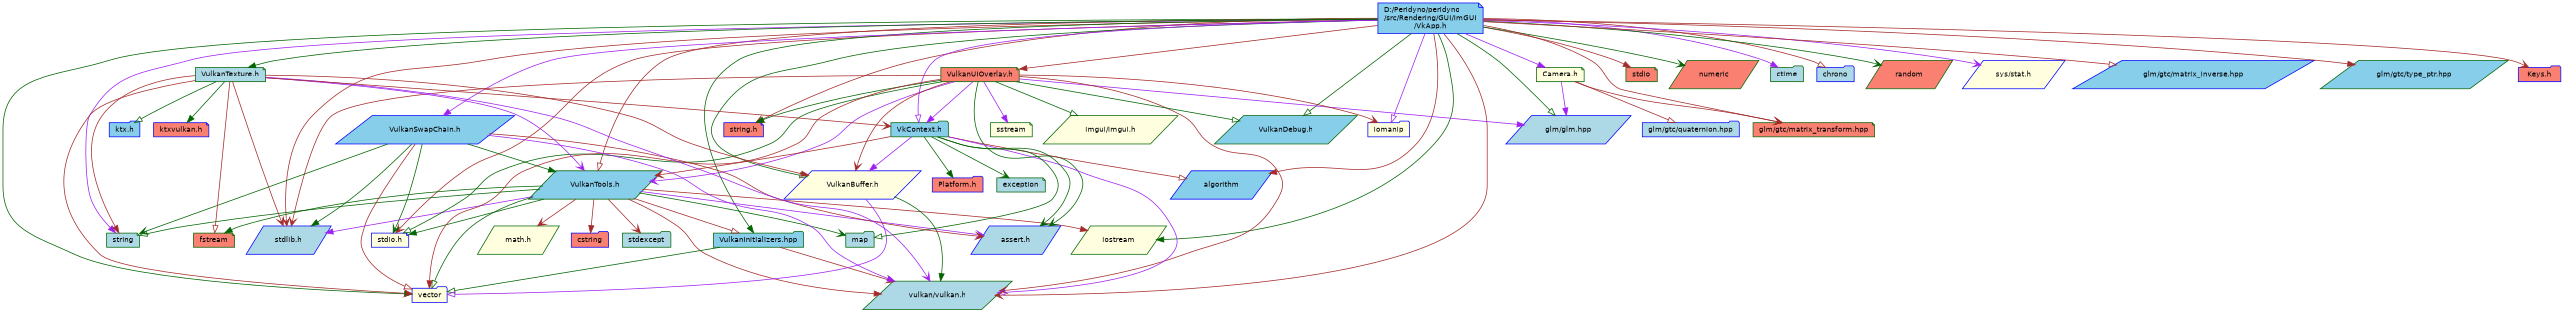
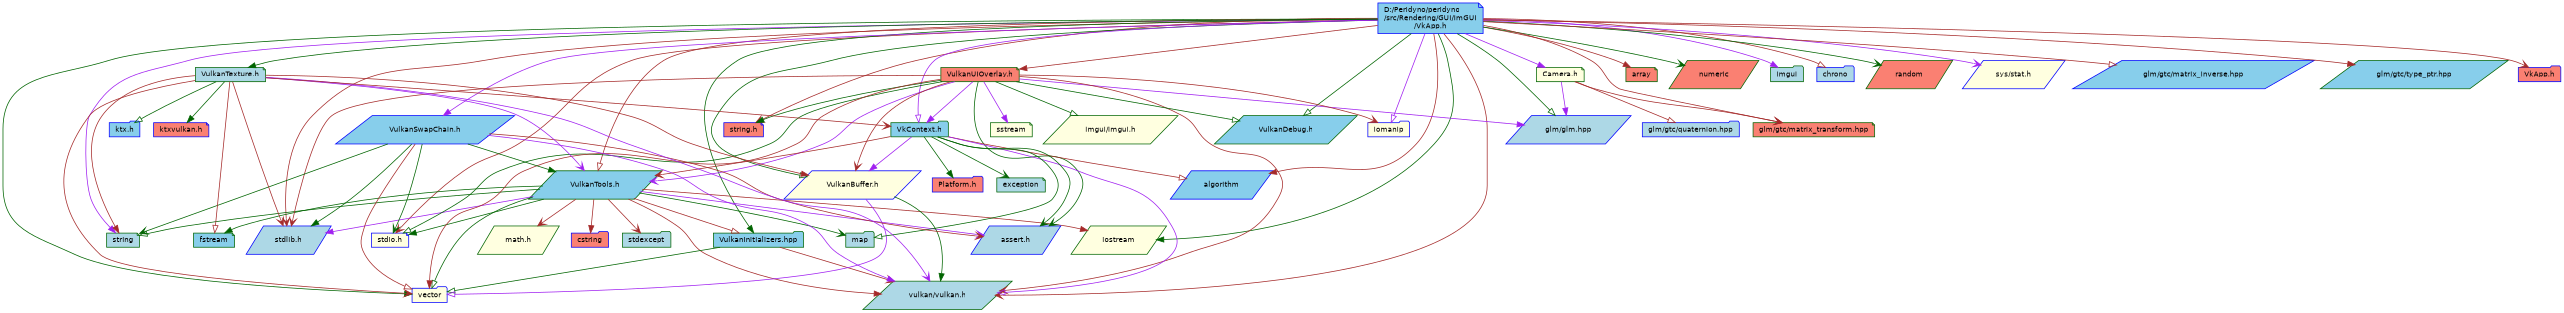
(1642, 75) -> (1642, 75)
(1787, 75) -> (1787, 75)
(2540, 75) -> (2540, 75)
(214, 240) -> (214, 240)
